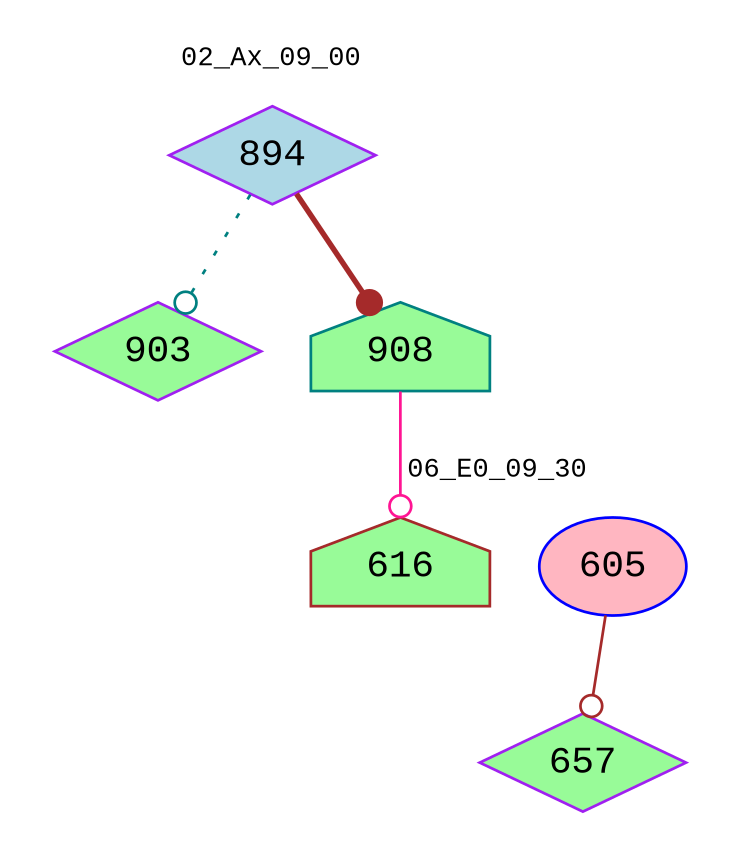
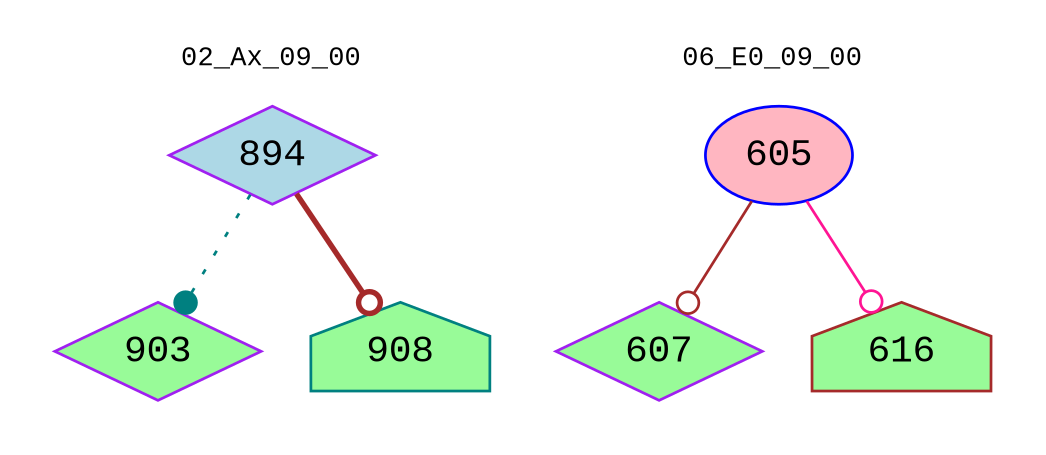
(330, 243) -> (330, 243)
(221, 244) -> (221, 244)
(400, 461) -> (836, 246)
(498, 470) -> (774, 59)
(583, 763) -> (659, 351)
